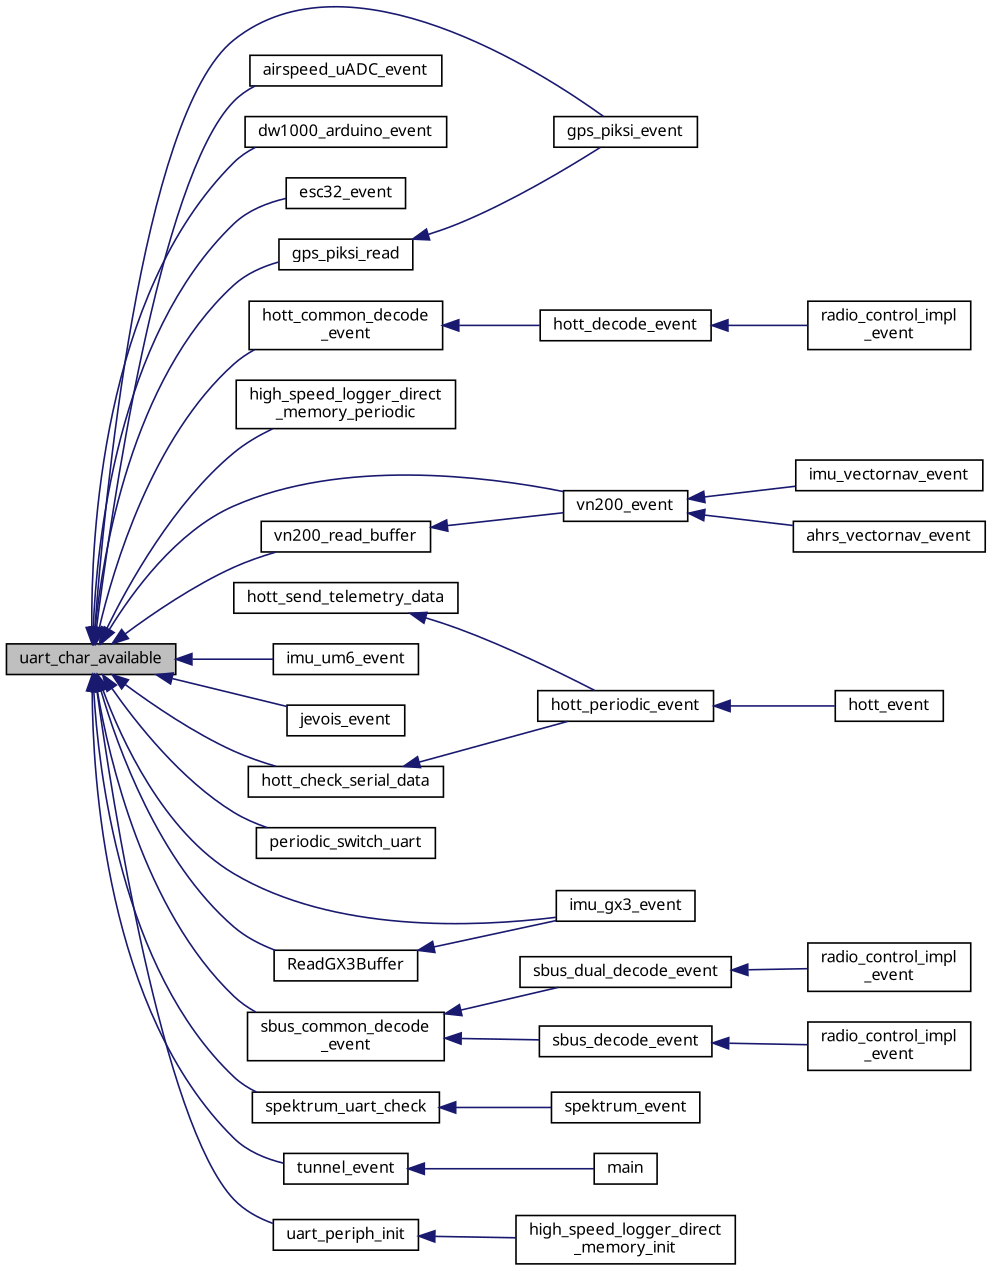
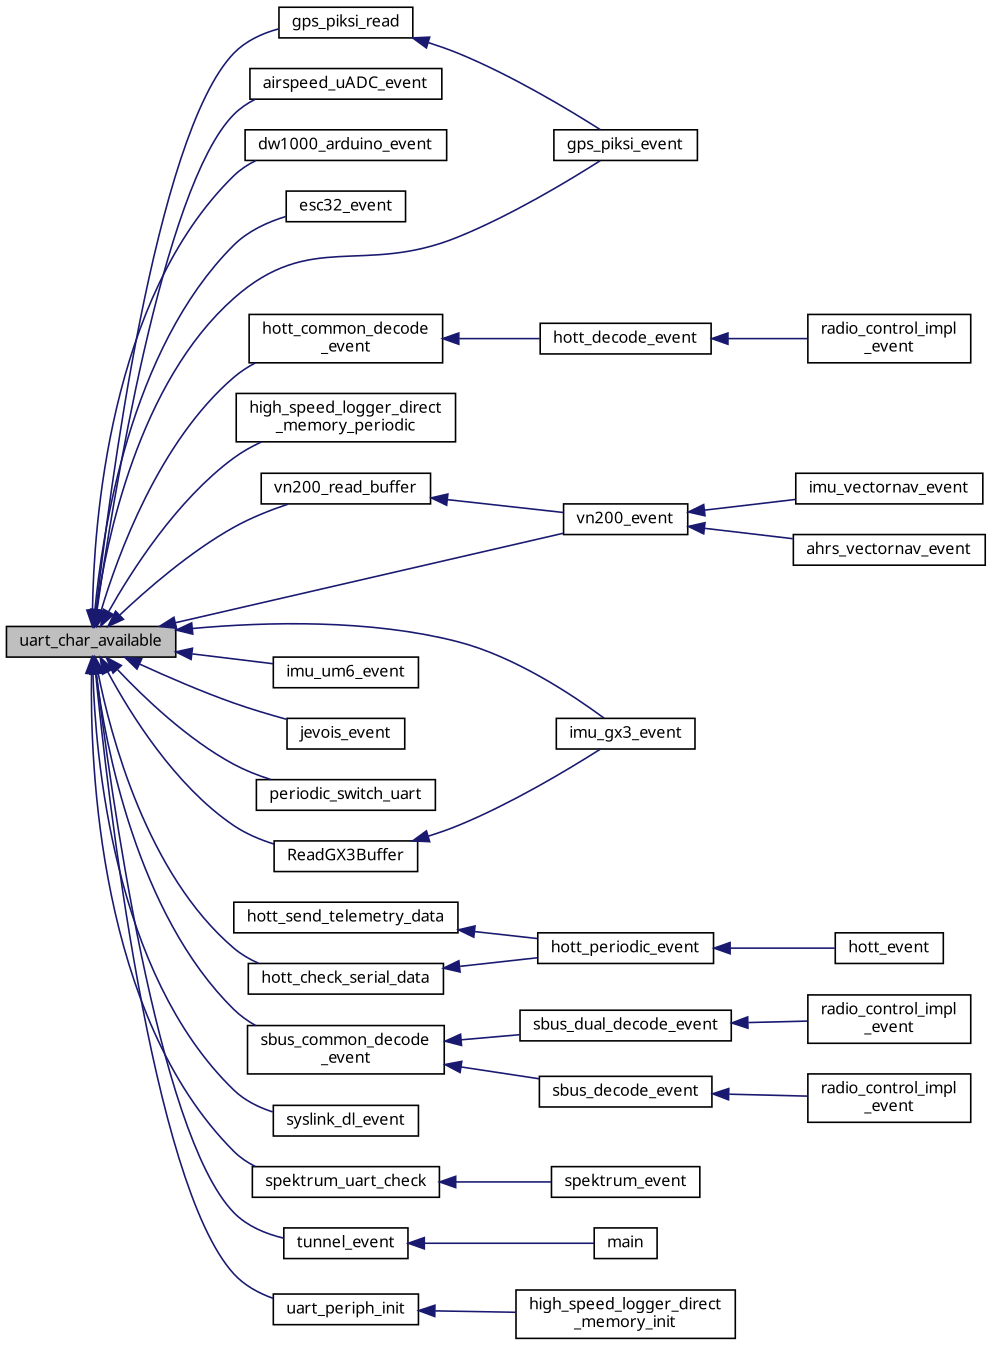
none -> (346, 1121)
